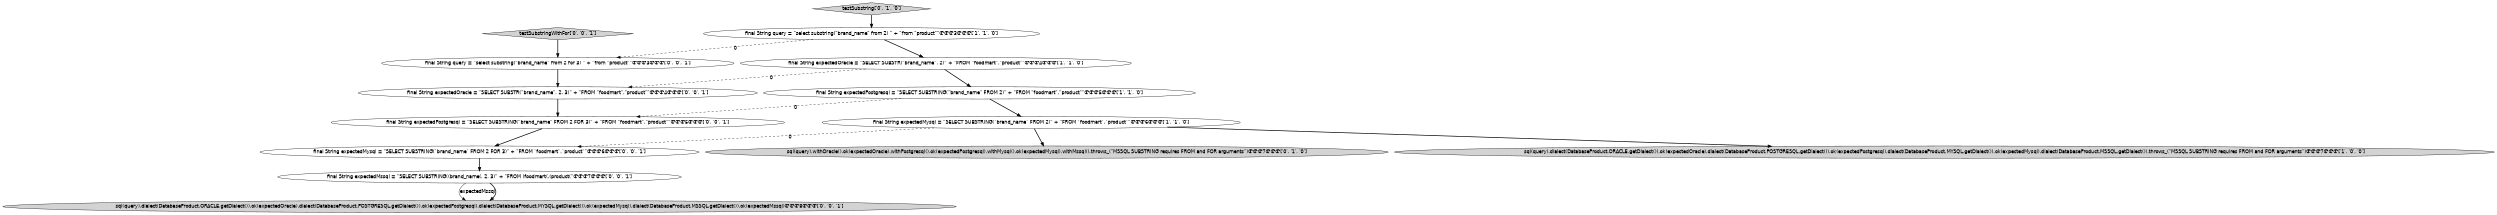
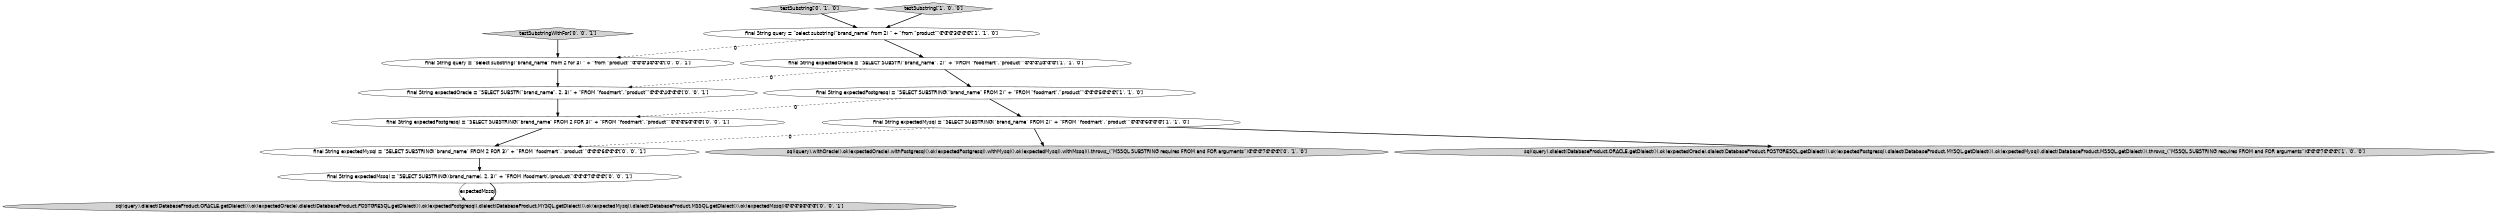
none -> (933, 9)
